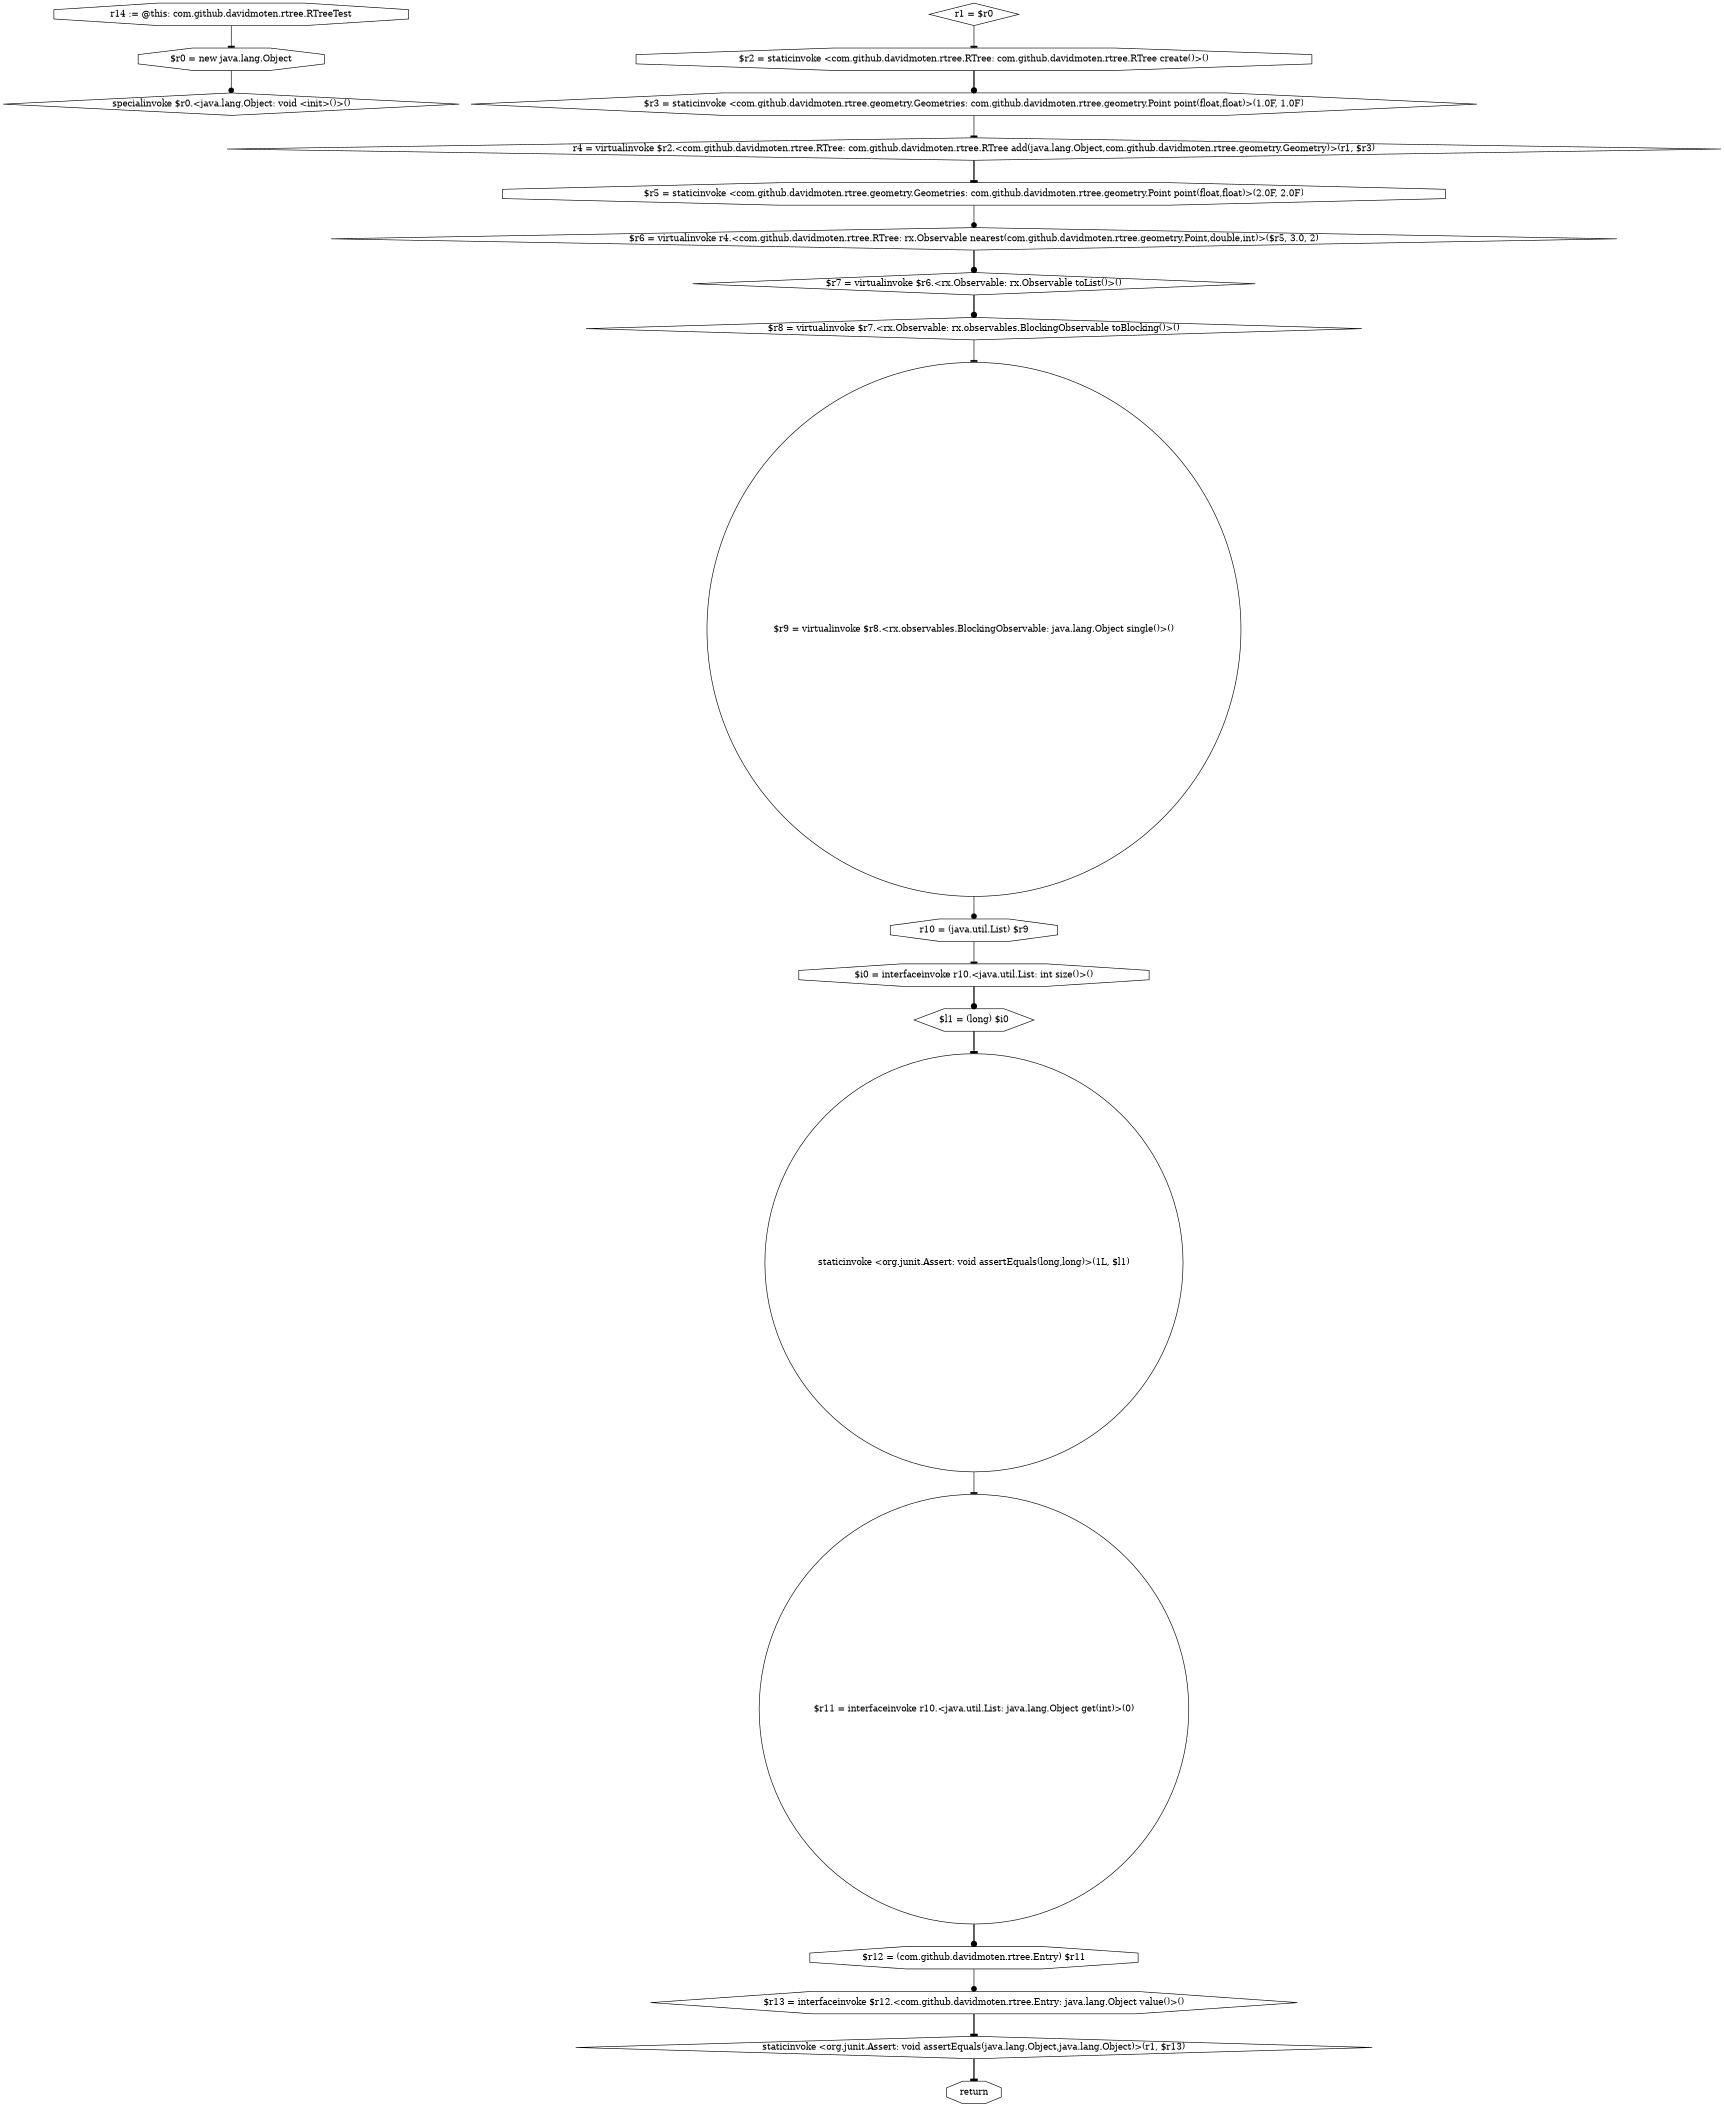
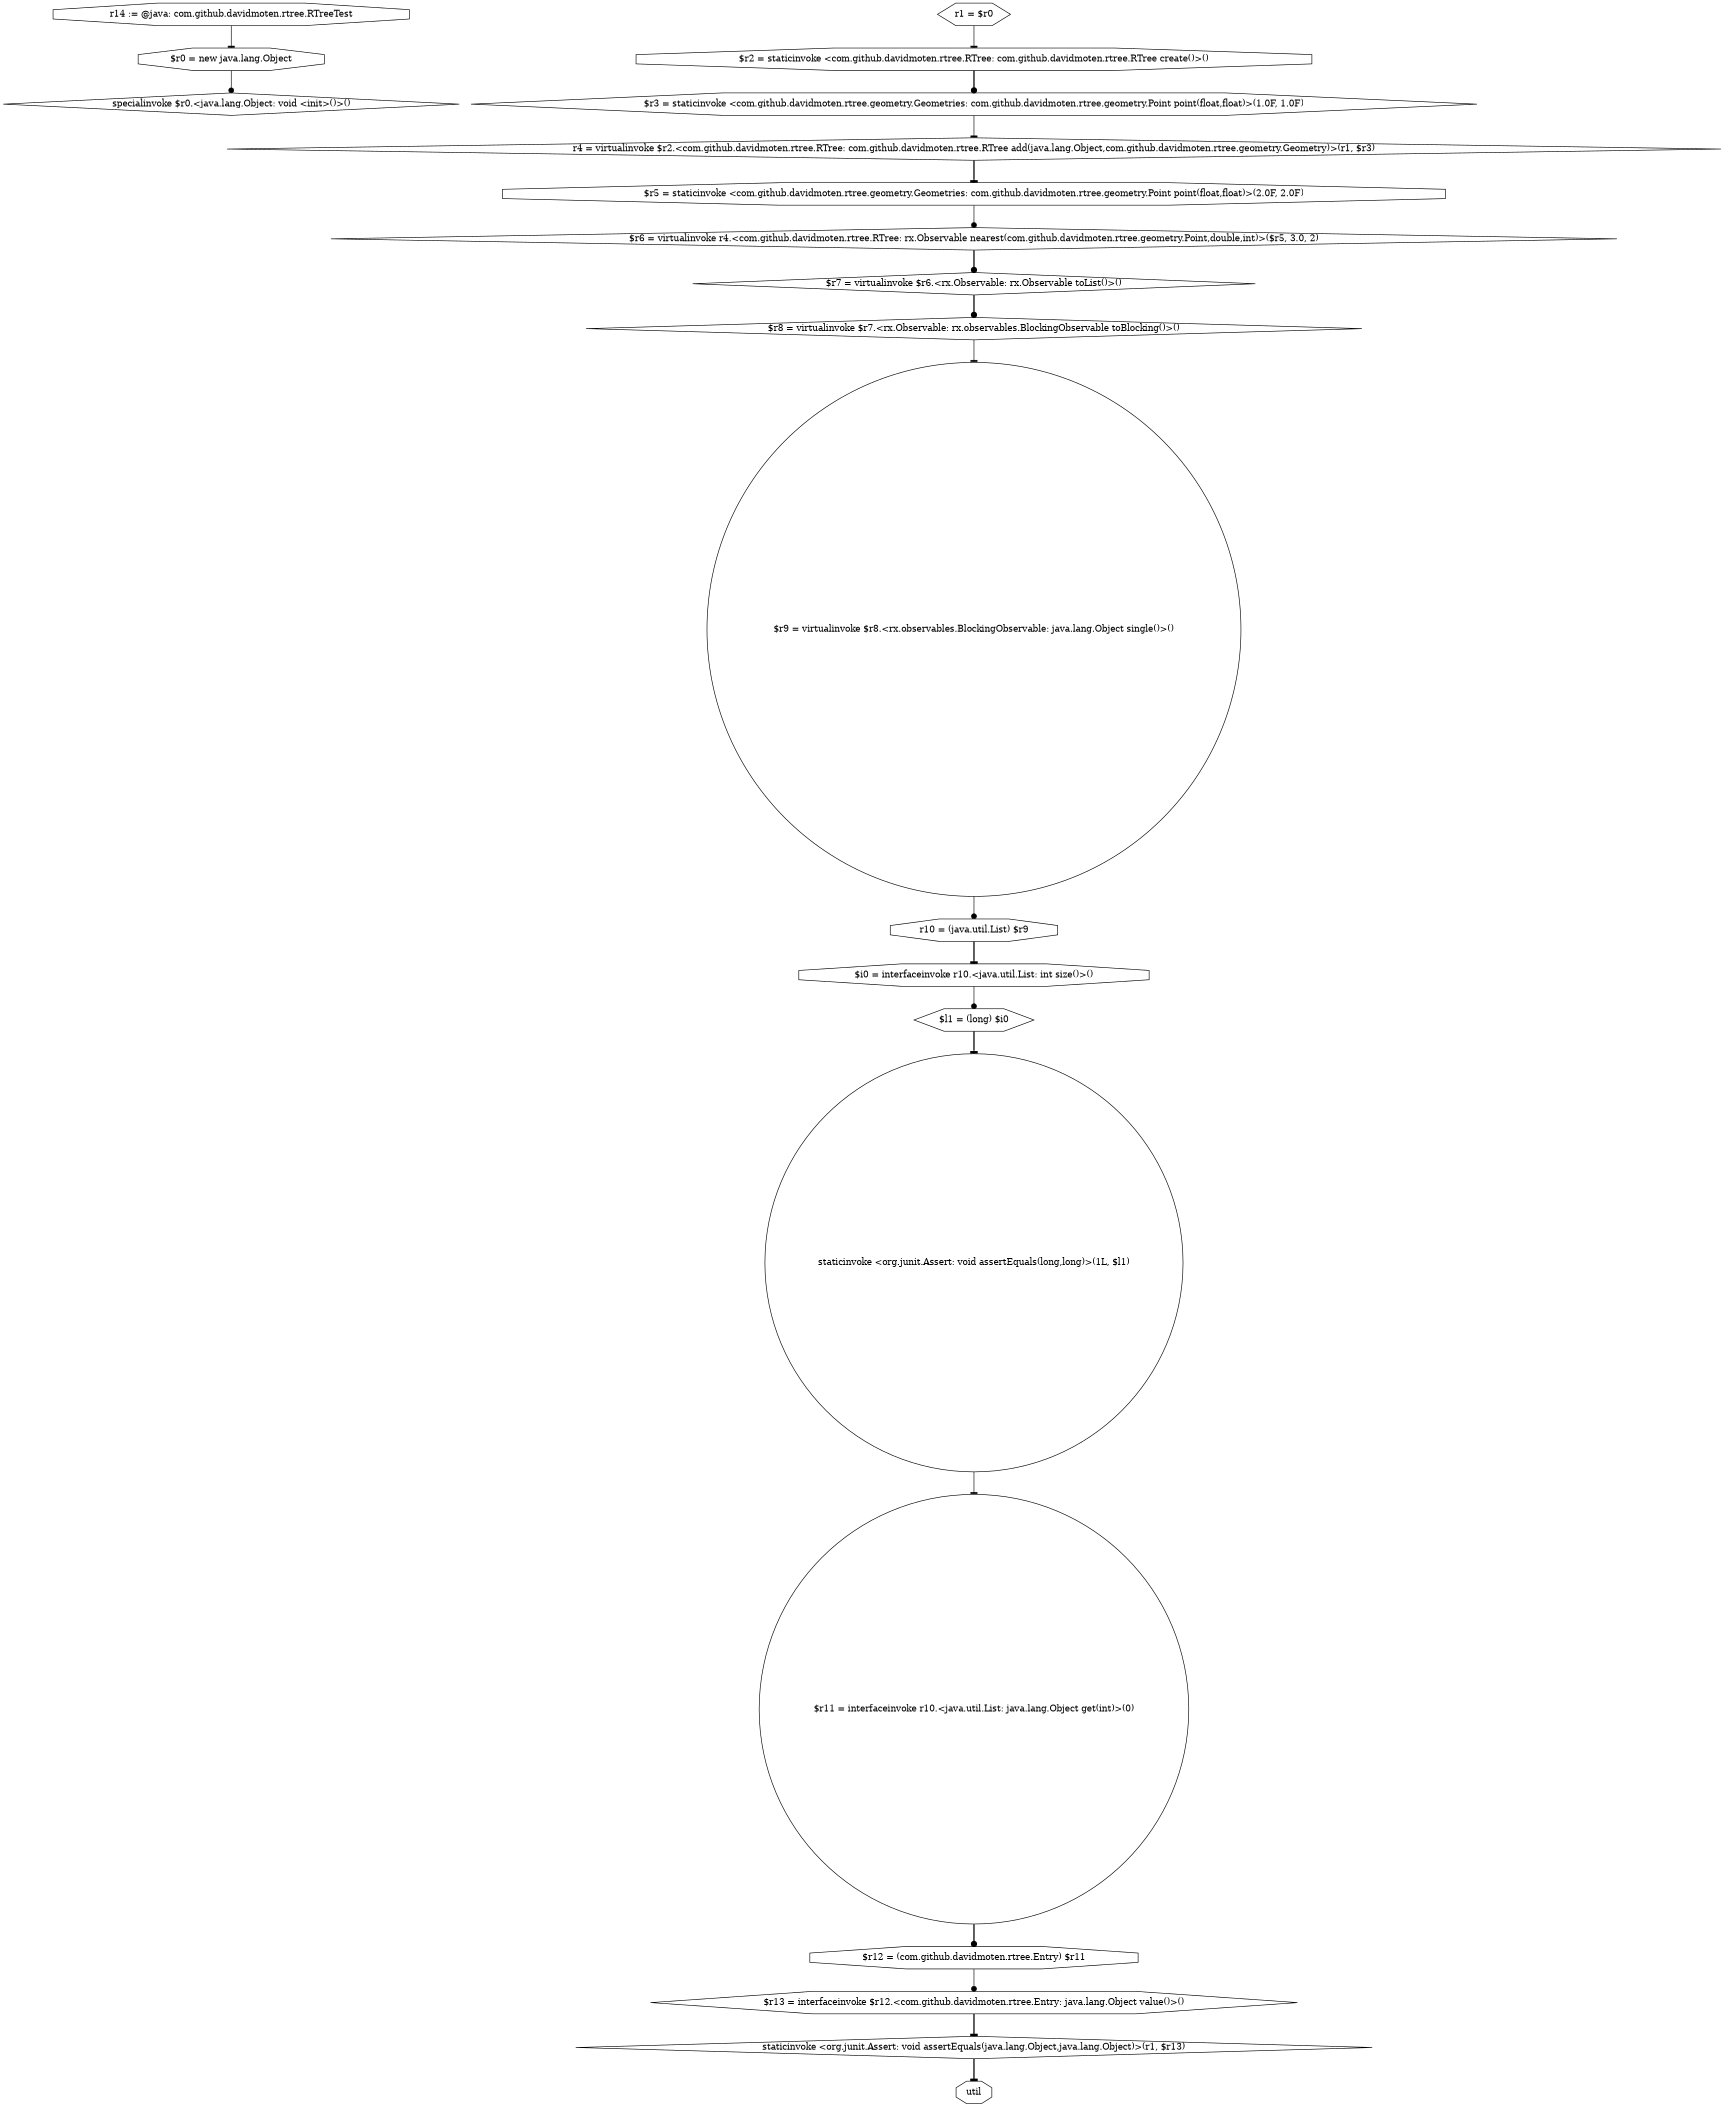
(231, 14) -> (231, 14)
(974, 14) -> (974, 14)
(974, 951) -> (974, 951)
(974, 995) -> (974, 995)
(974, 2092) -> (974, 2092)
